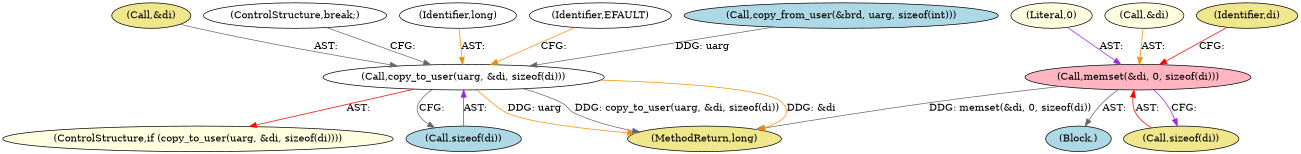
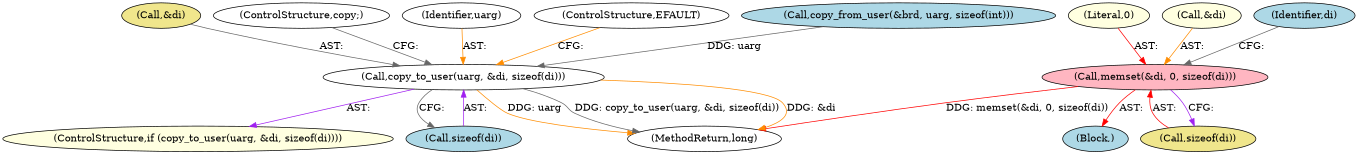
(295, 16) -> (301, 16)
(458, 16) -> (462, 16)
(600, 16) -> (632, 16)
(1247, 16) -> (1304, 16)
(1091, 44) -> (1130, 43)
(1196, 44) -> (1235, 44)
(1102, 103) -> (1119, 103)
(911, 105) -> (922, 106)
(335, 107) -> (335, 107)
(704, 139) -> (704, 139)
